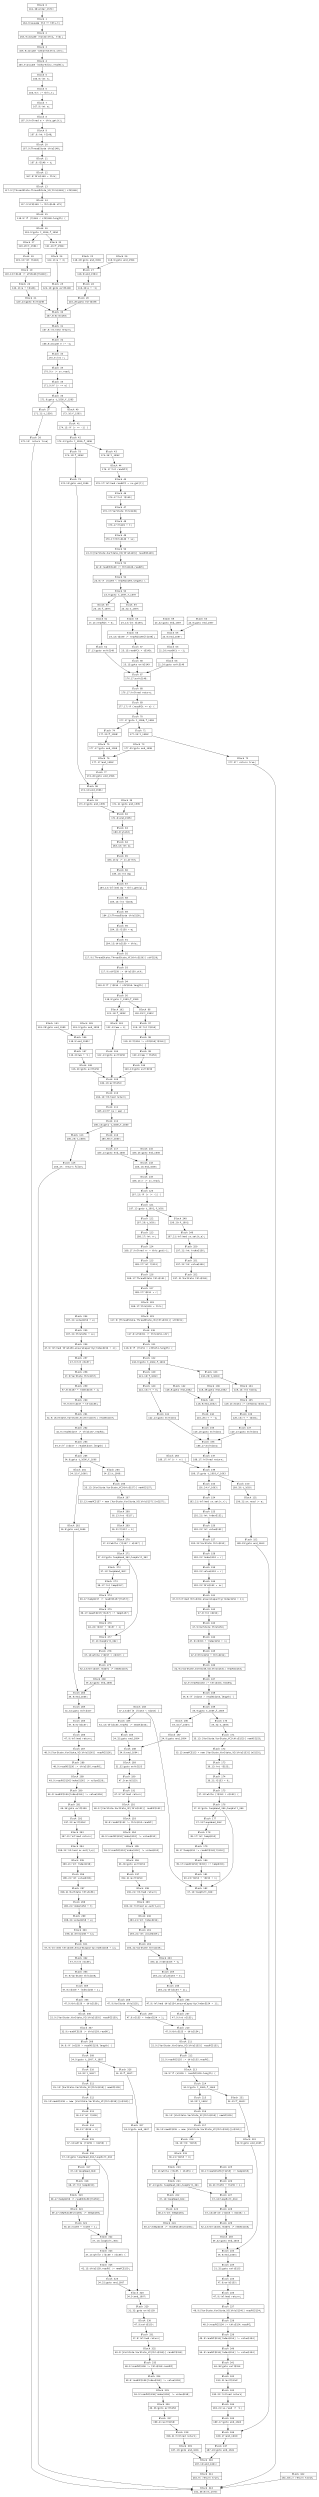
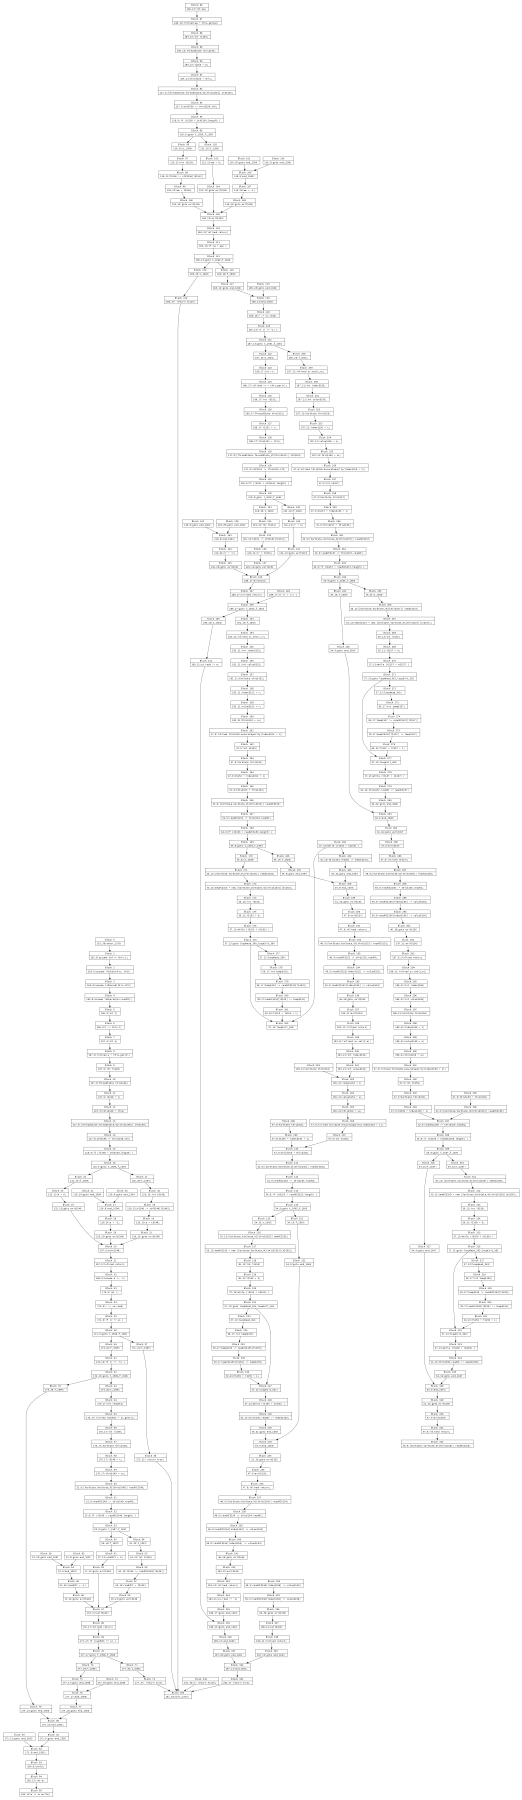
none -> (316, 426)
(122, 864) -> none
none -> (239, 1352)
(145, 1938) -> (351, 1073)
(82, 1994) -> (426, 1116)
(150, 2364) -> none
(228, 2426) -> (224, 1617)
